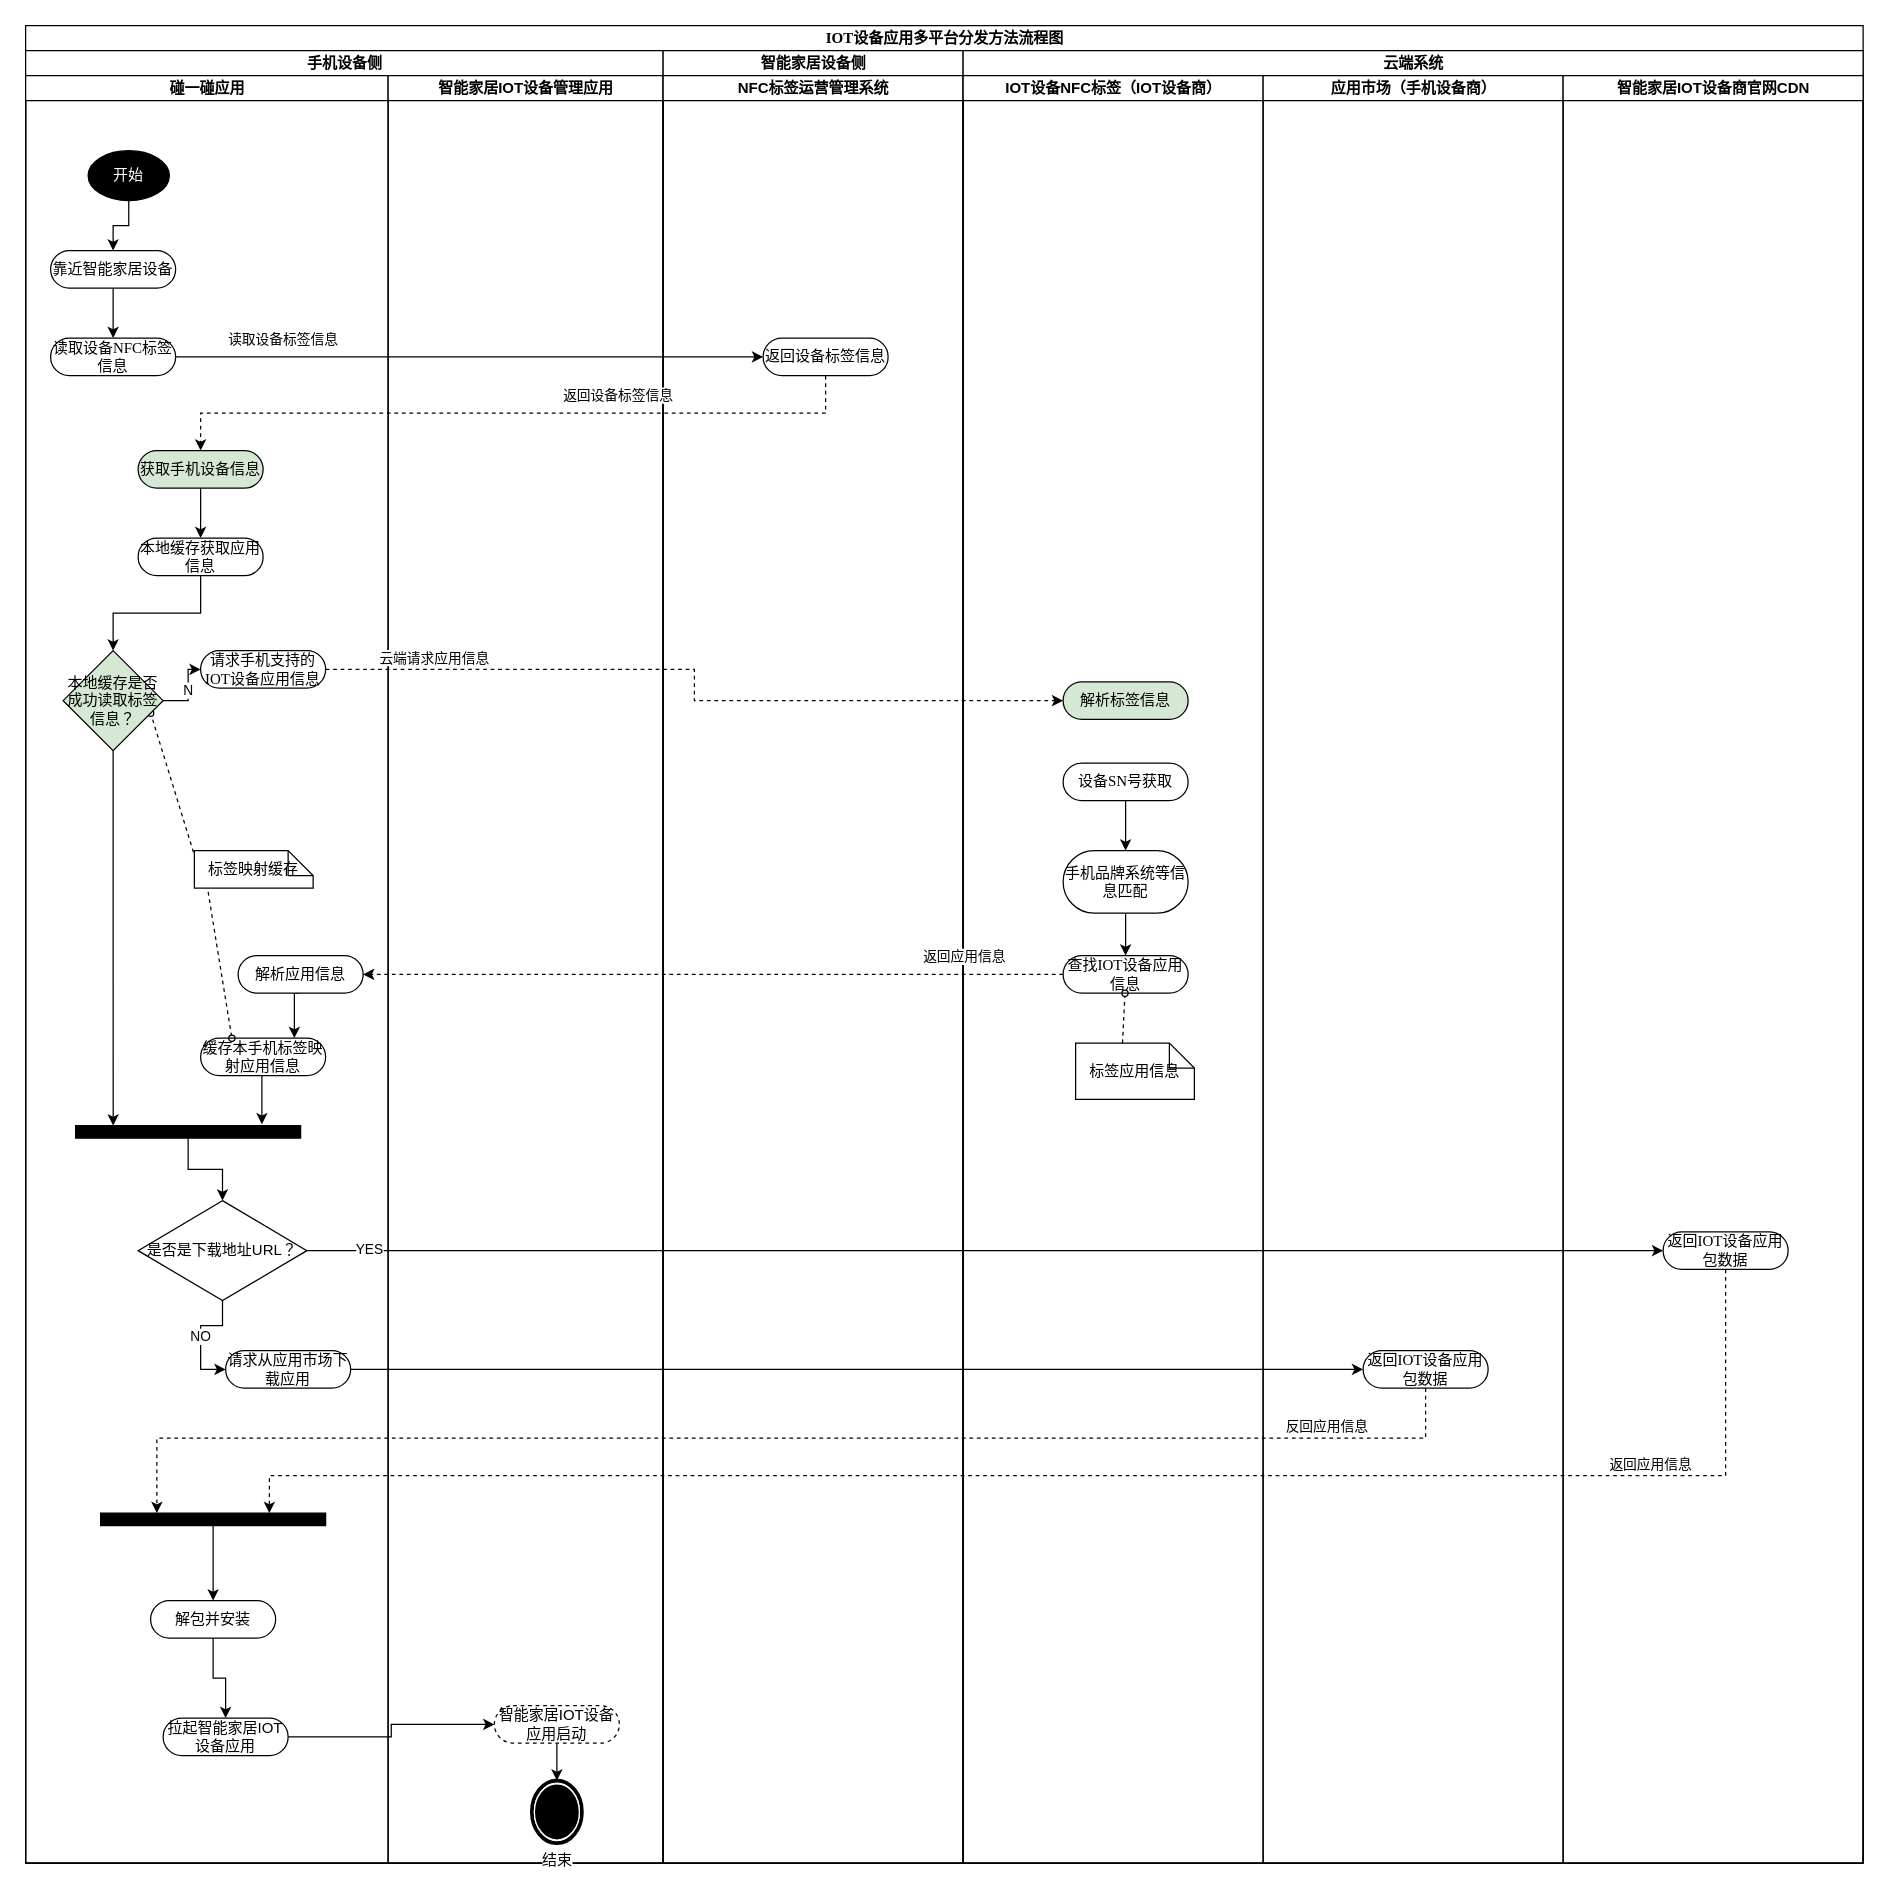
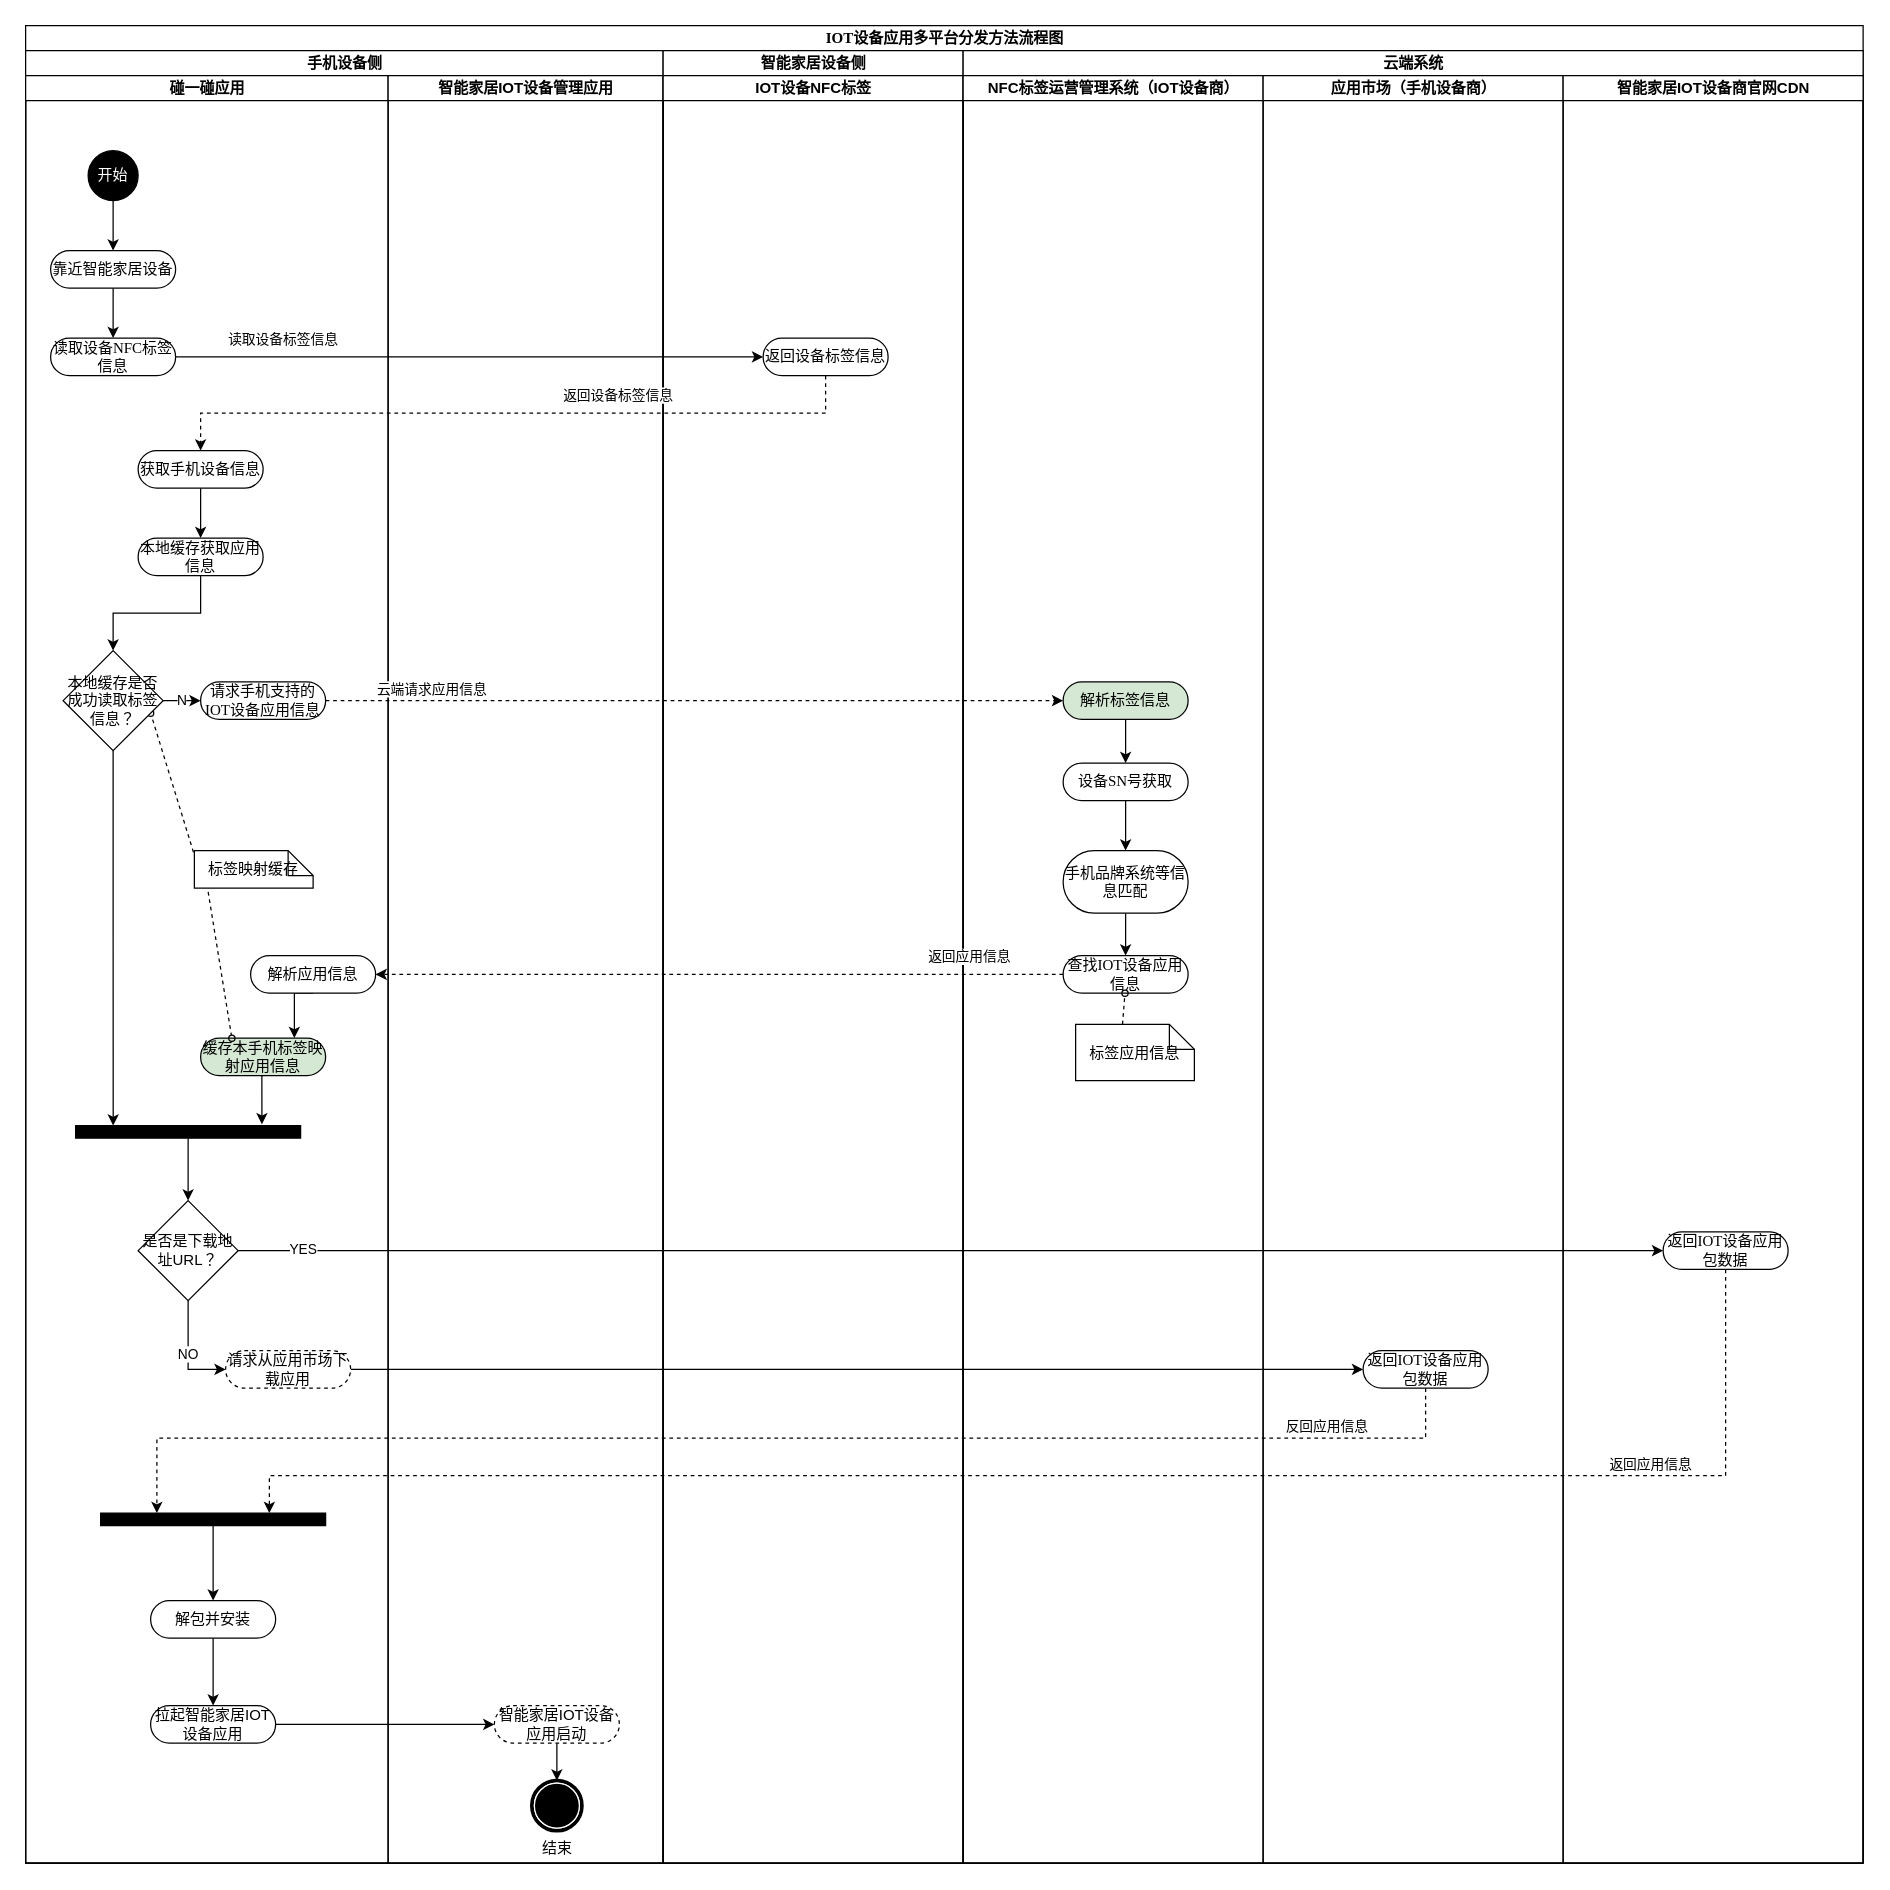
(814, 88) -> (814, 88)
(1114, 88) -> (1114, 88)
(129, 176) -> (113, 176)
(201, 469) -> (201, 469)
(263, 669) -> (263, 701)
(113, 701) -> (113, 701)
none -> (1126, 737)
(301, 974) -> (313, 974)
(263, 1057) -> (263, 1057)
(1135, 1071) -> (1135, 1053)
(223, 1251) -> (188, 1251)
(288, 1369) -> (288, 1369)
(226, 1737) -> (213, 1724)
(557, 1812) -> (557, 1806)
